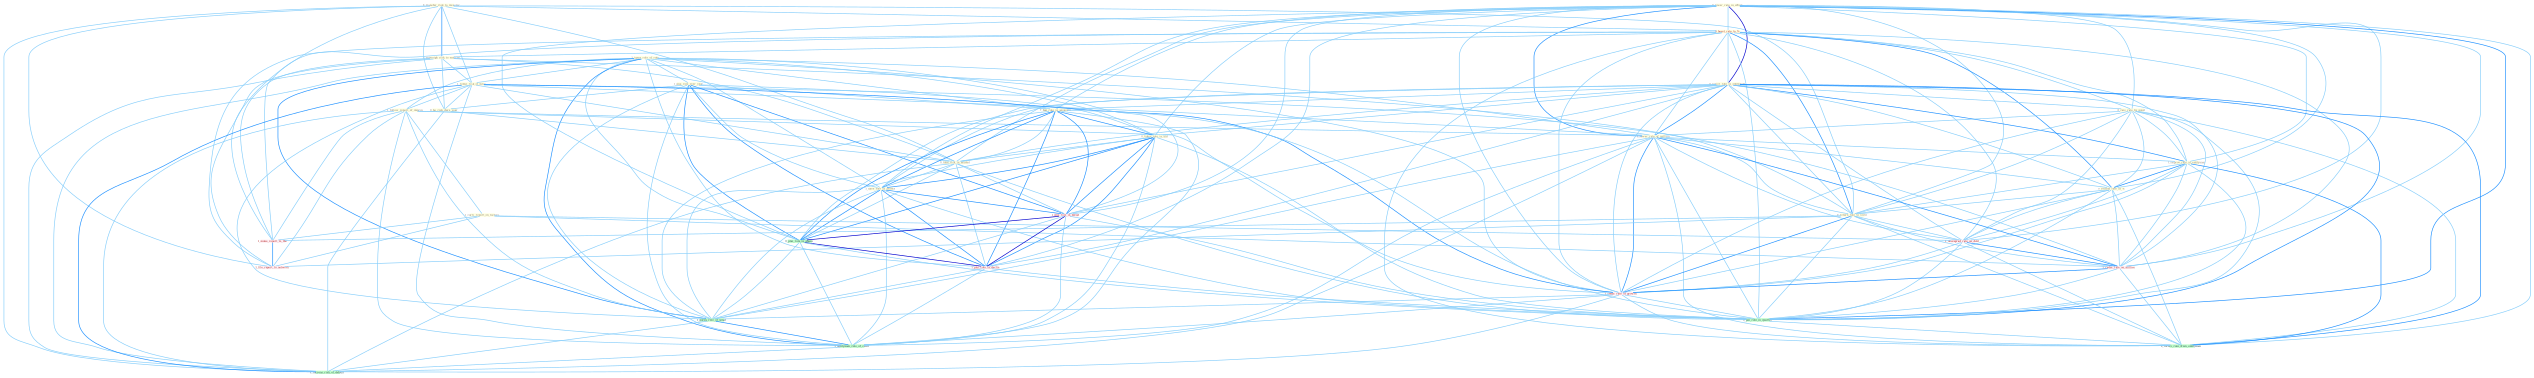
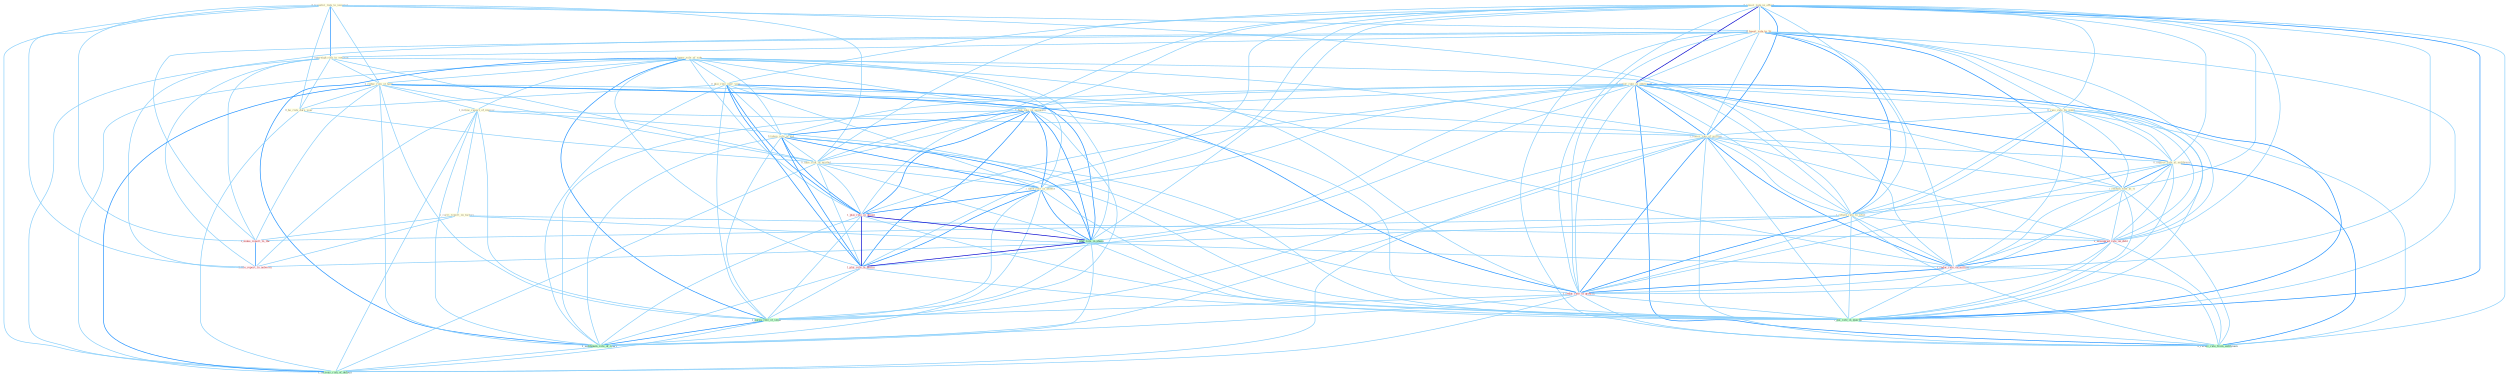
(1280, 29) -> (1058, 30)
(325, 160) -> (306, 153)
